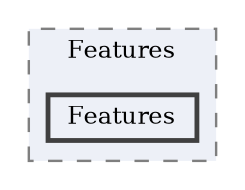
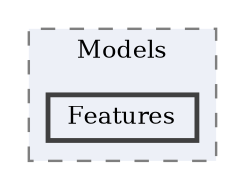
(122, 52) -> (122, 52)
